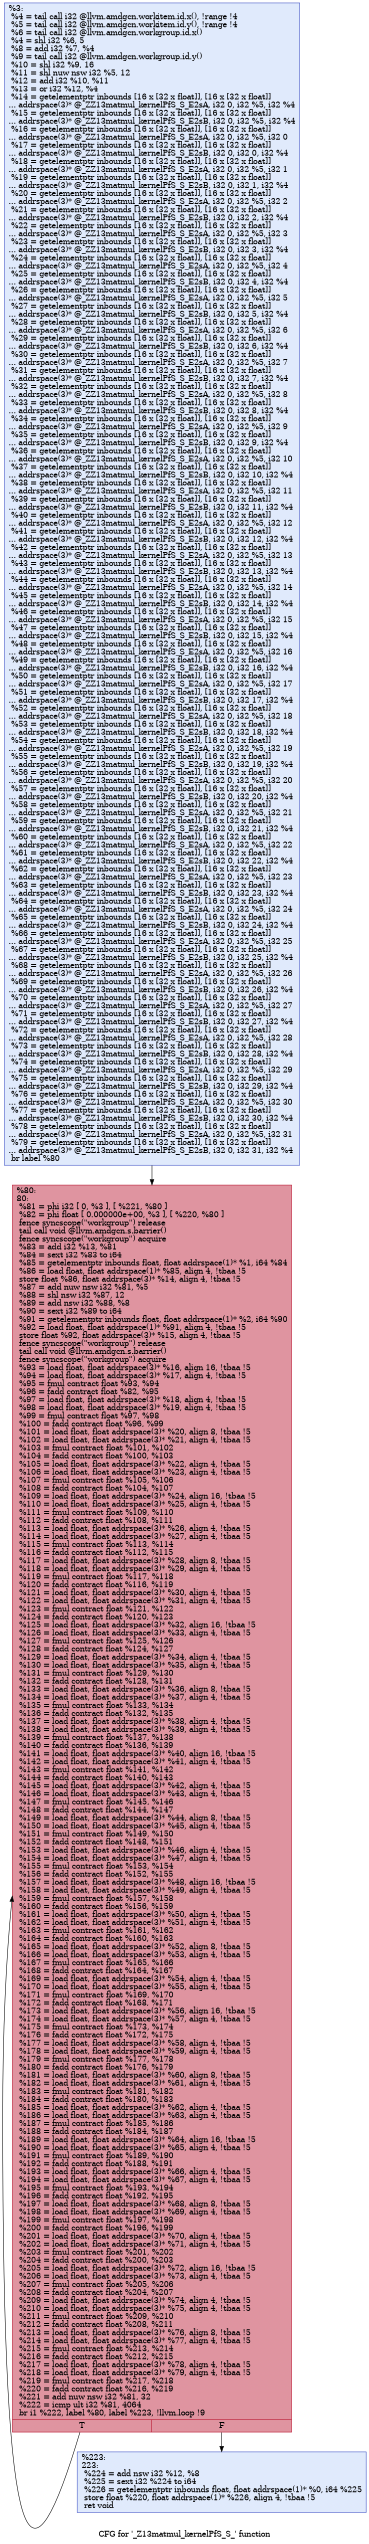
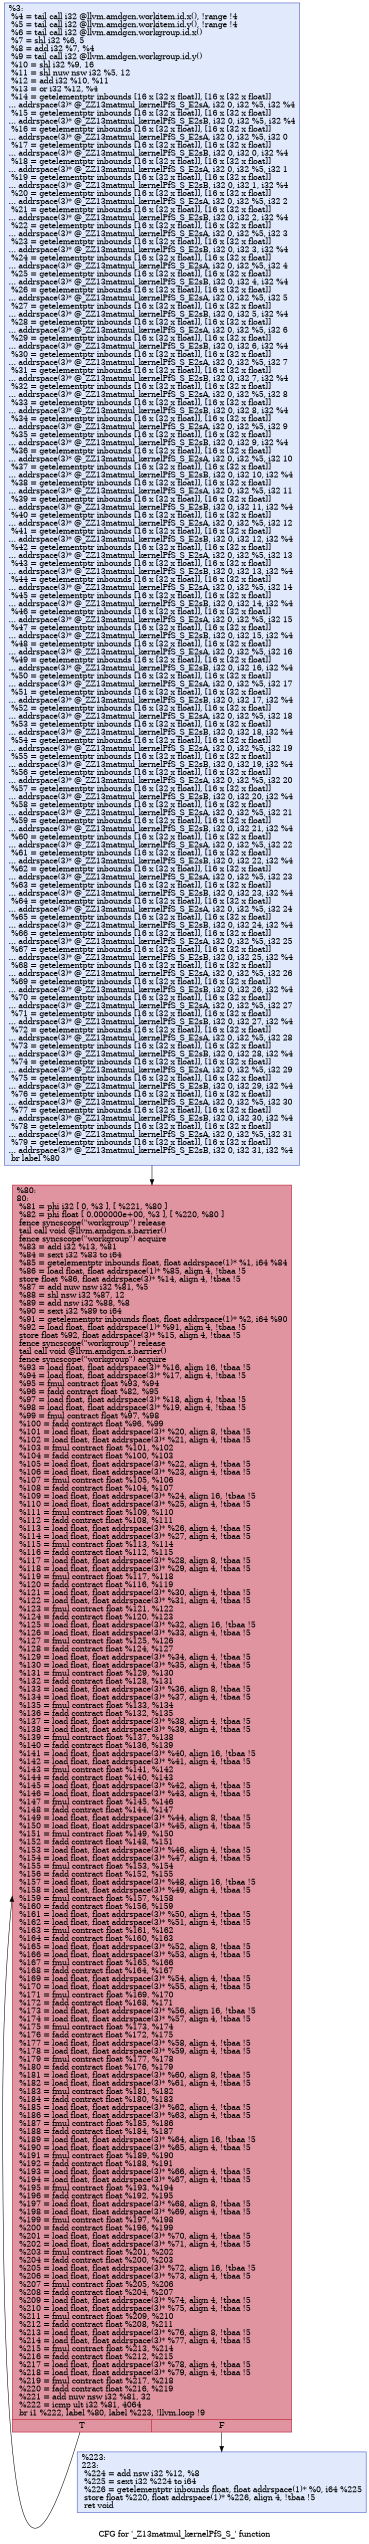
(47, 41) -> (47, 41)
